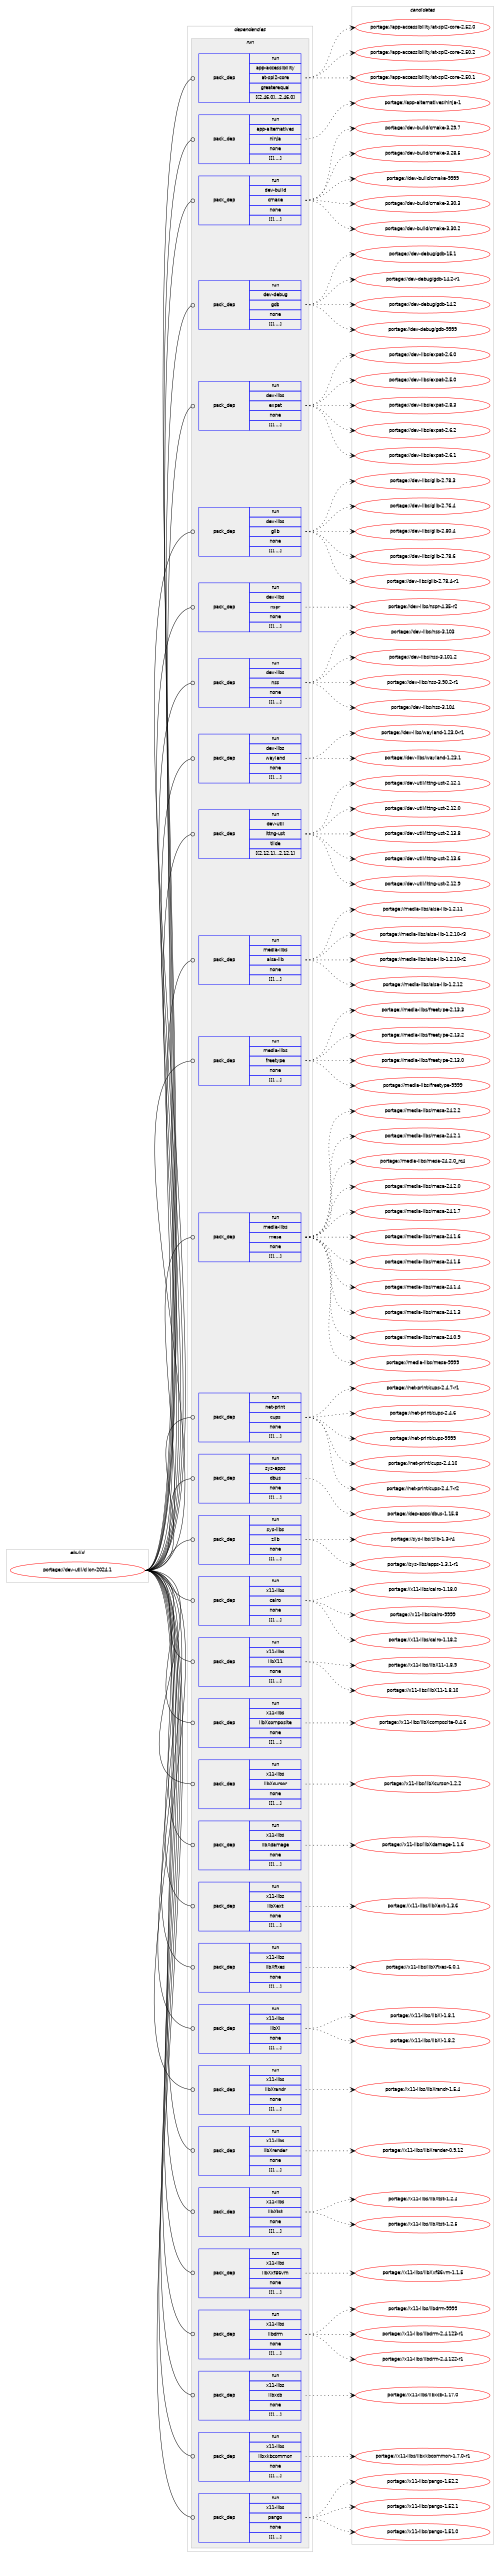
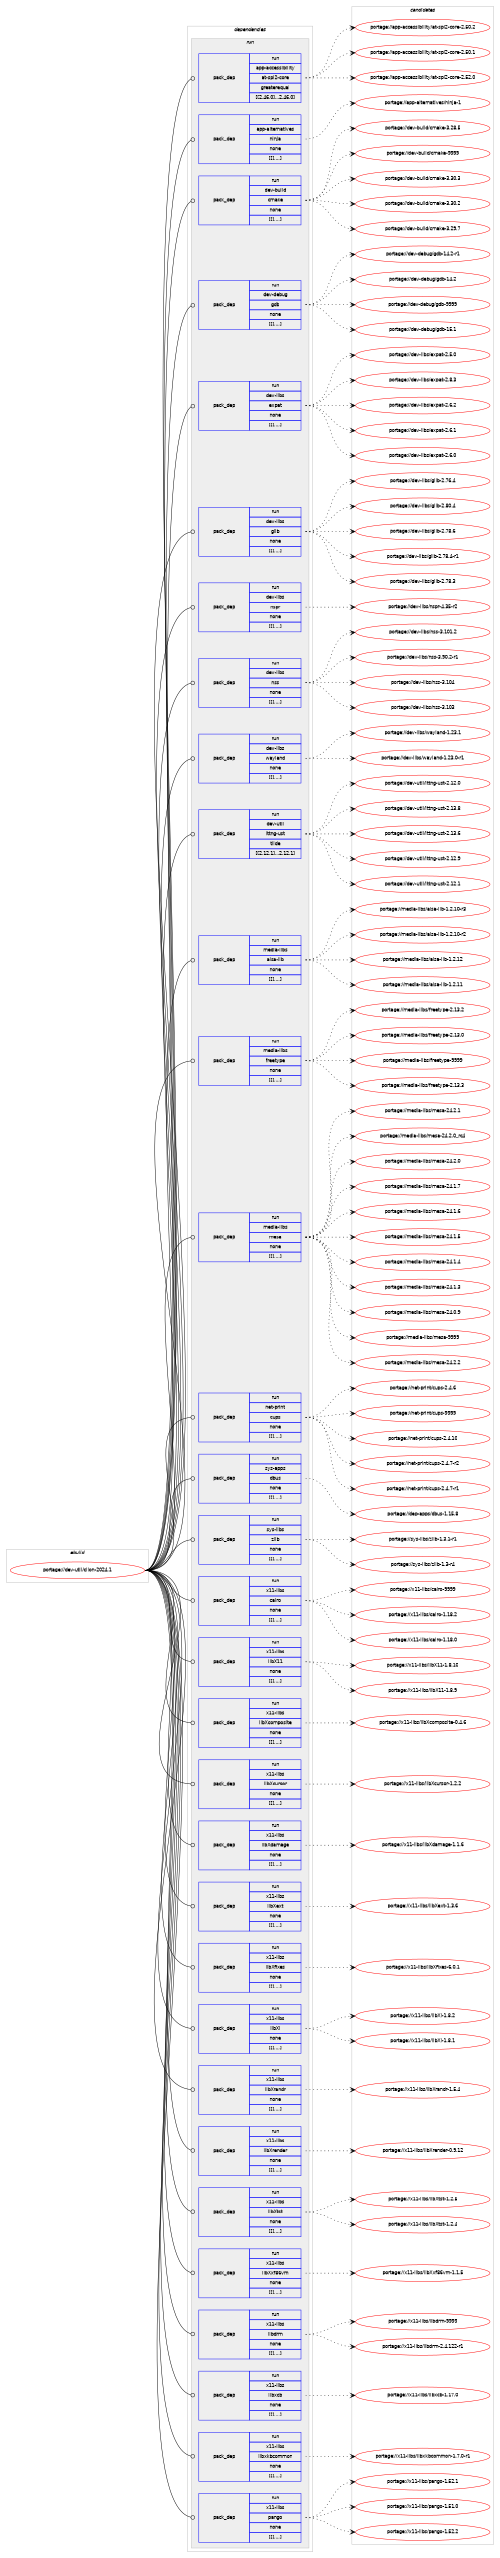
(423, 1565) -> (423, 1540)
(423, 2334) -> none
